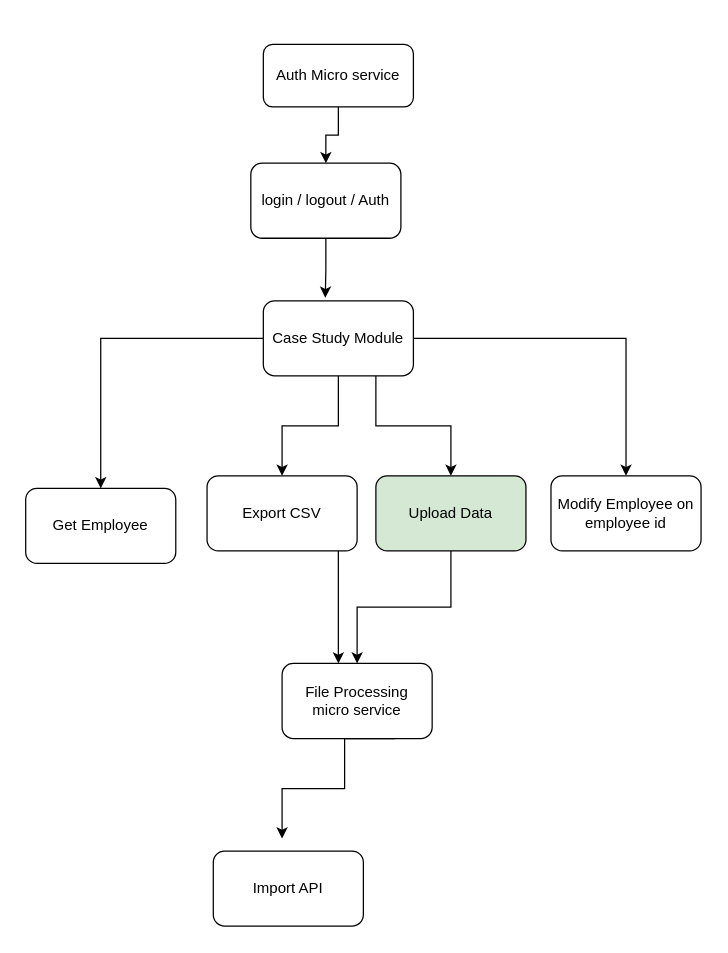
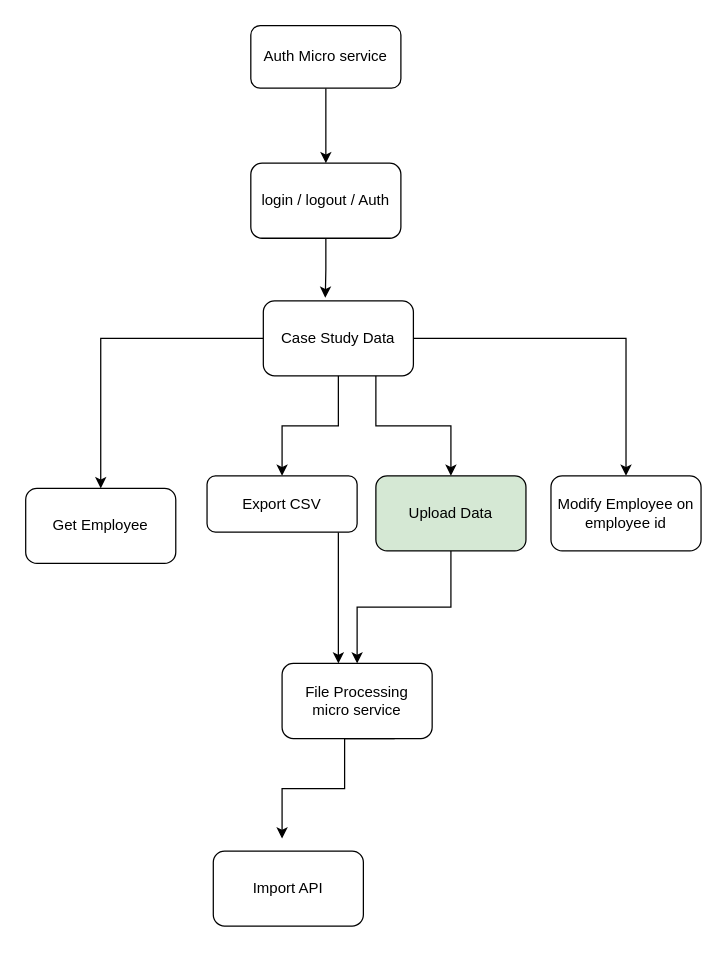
(338, 76) -> (326, 57)
(338, 338) -> (338, 338)
(282, 513) -> (282, 504)
